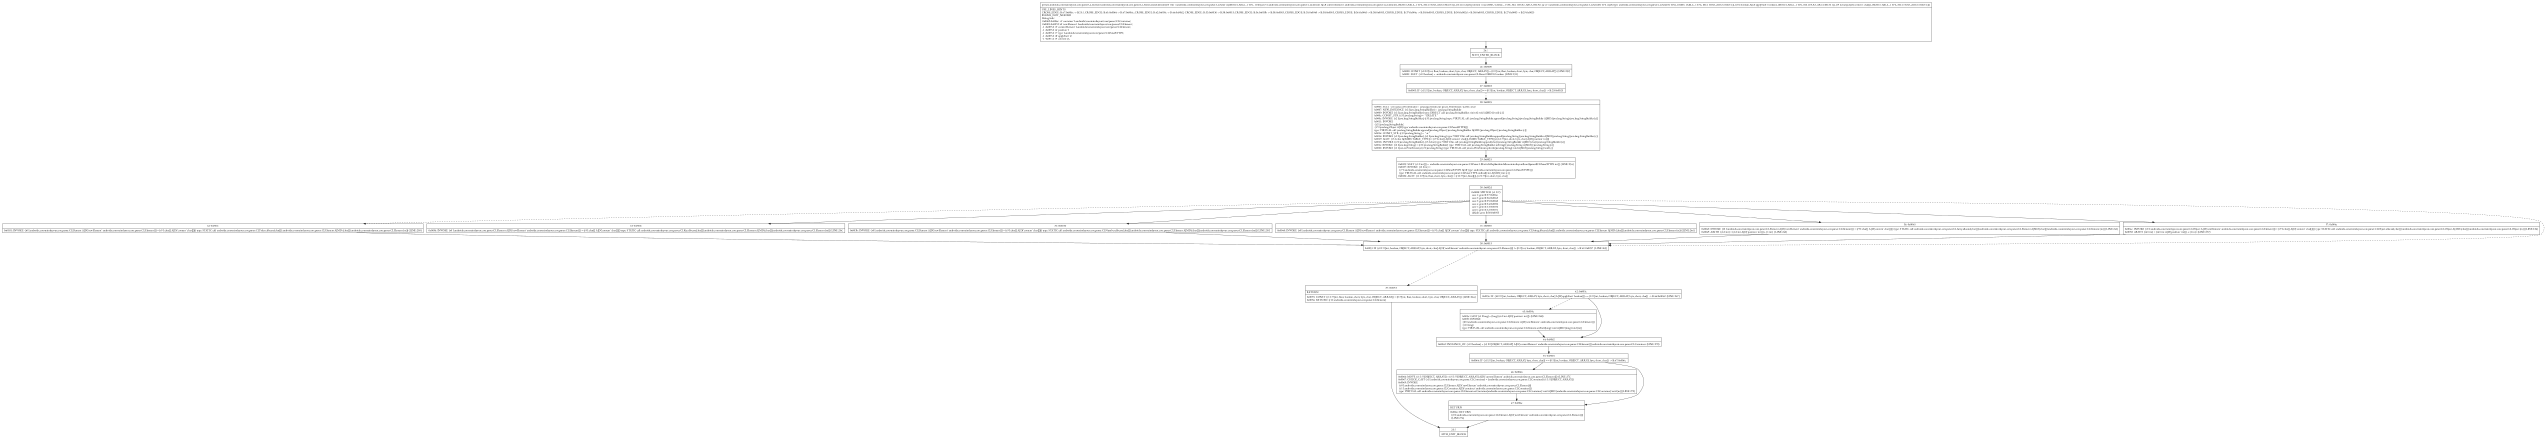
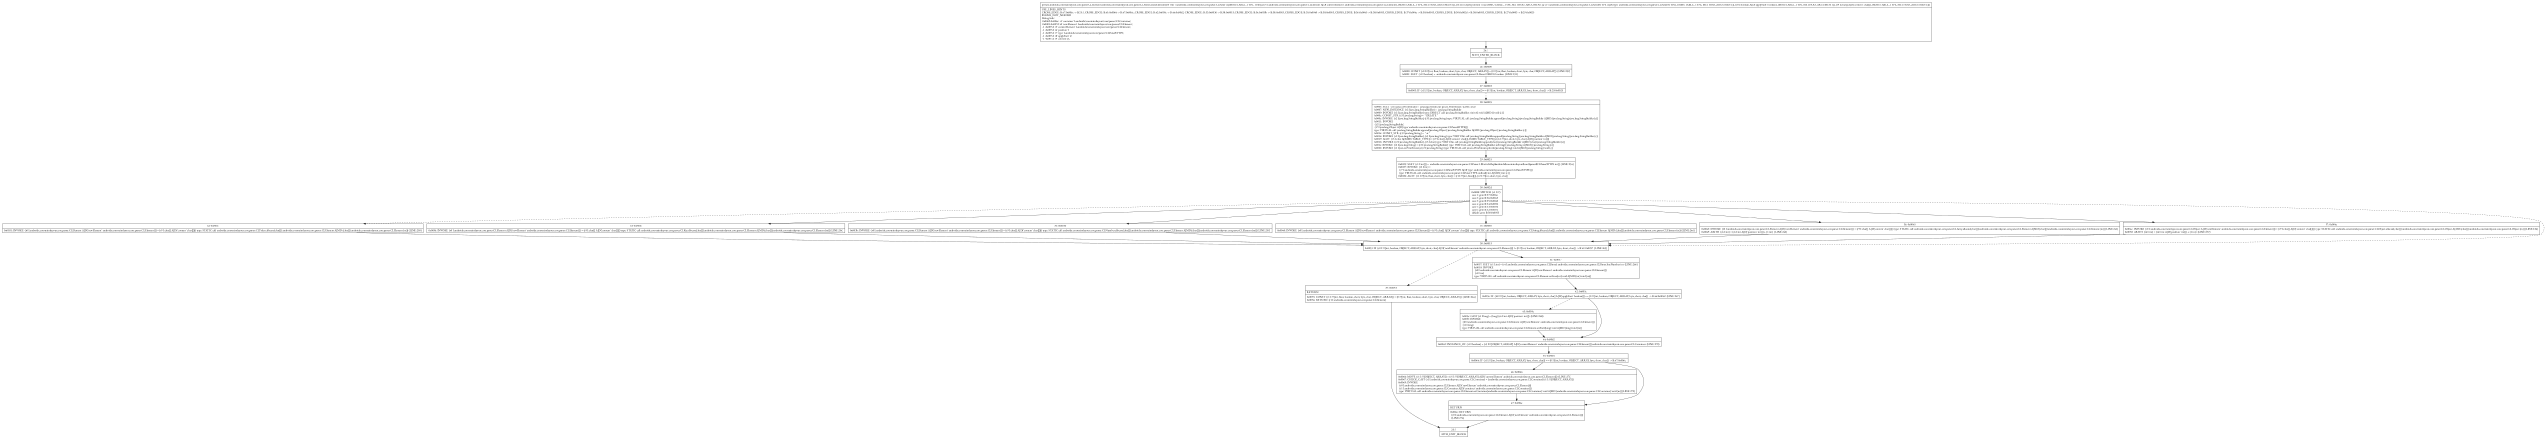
none -> (1486, 181)
none -> (1072, 239)
none -> (1556, 268)
